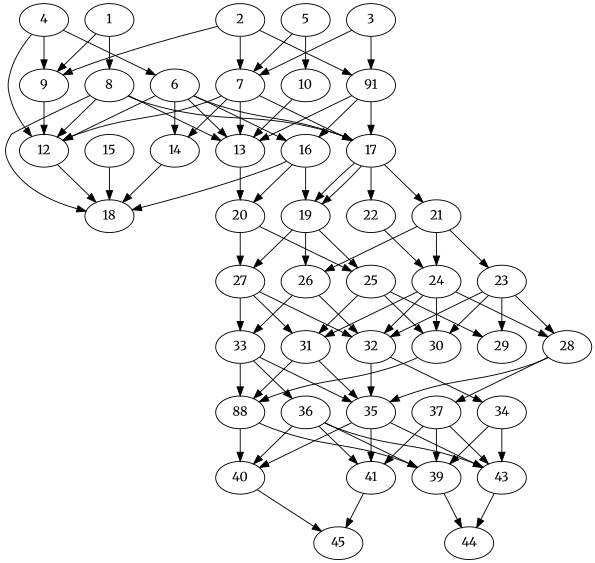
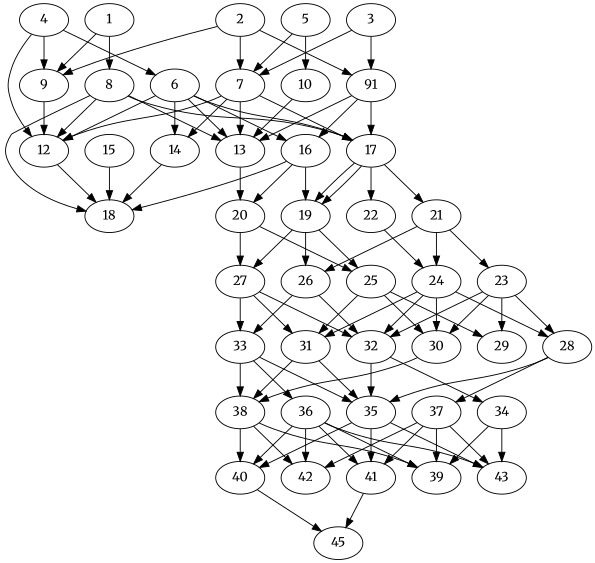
(240, 412) -> (240, 412)
none -> (306, 478)
(469, 543) -> none
